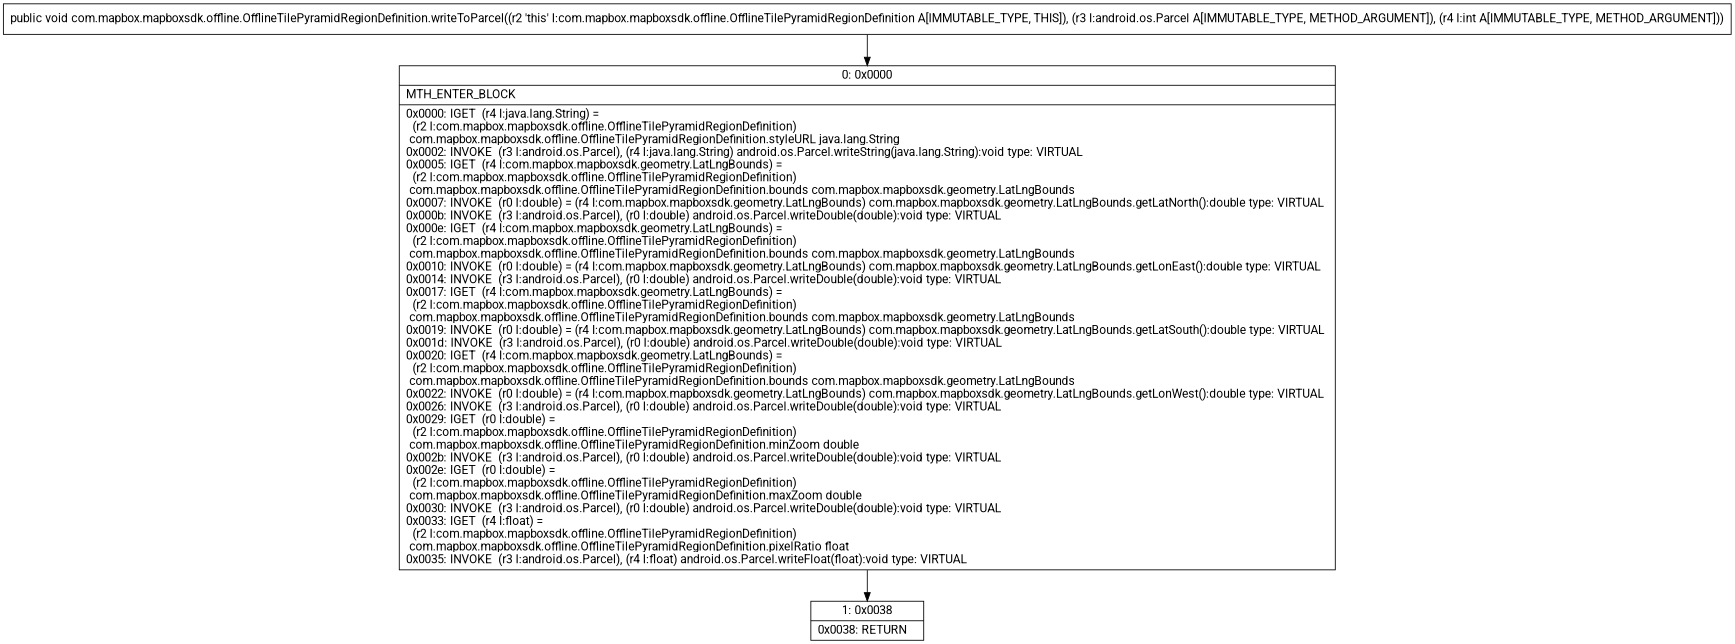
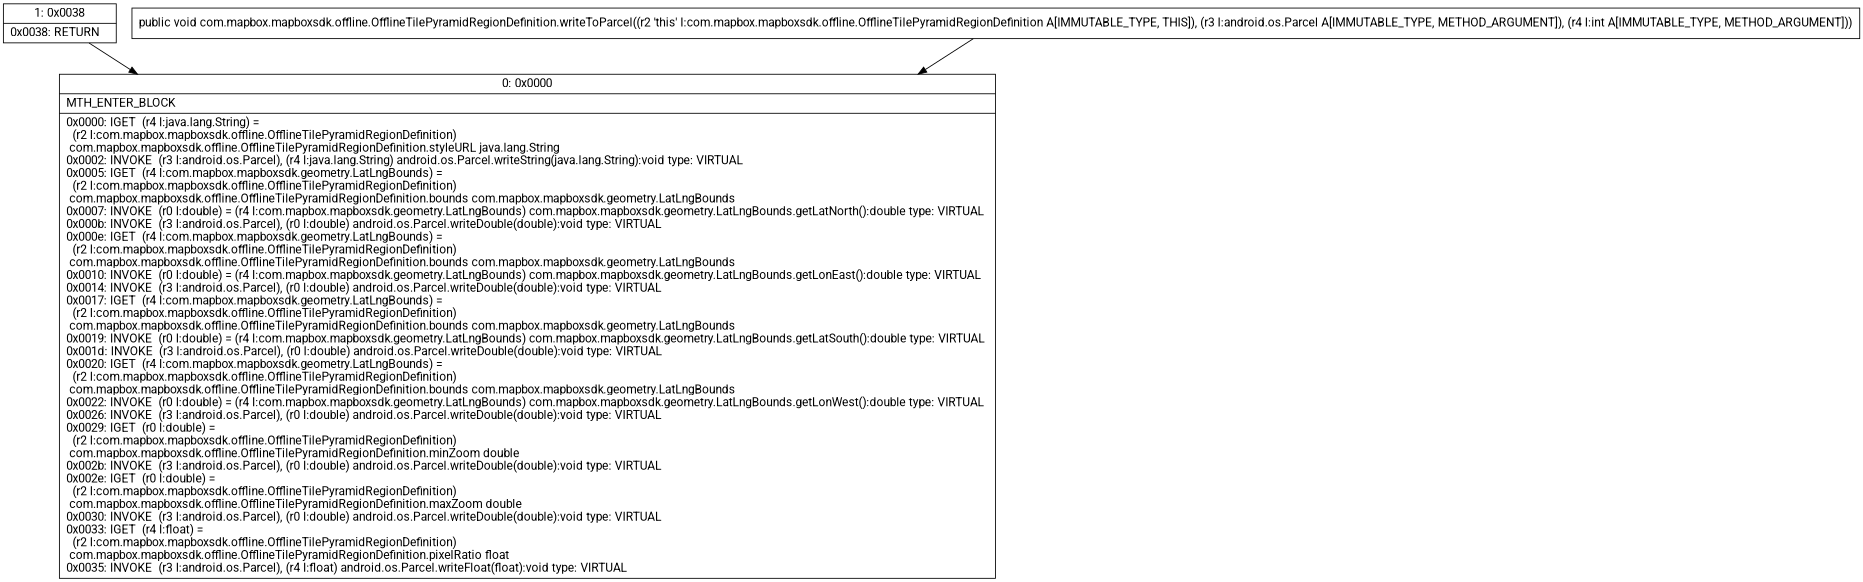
(867, 581) -> (110, 56)
